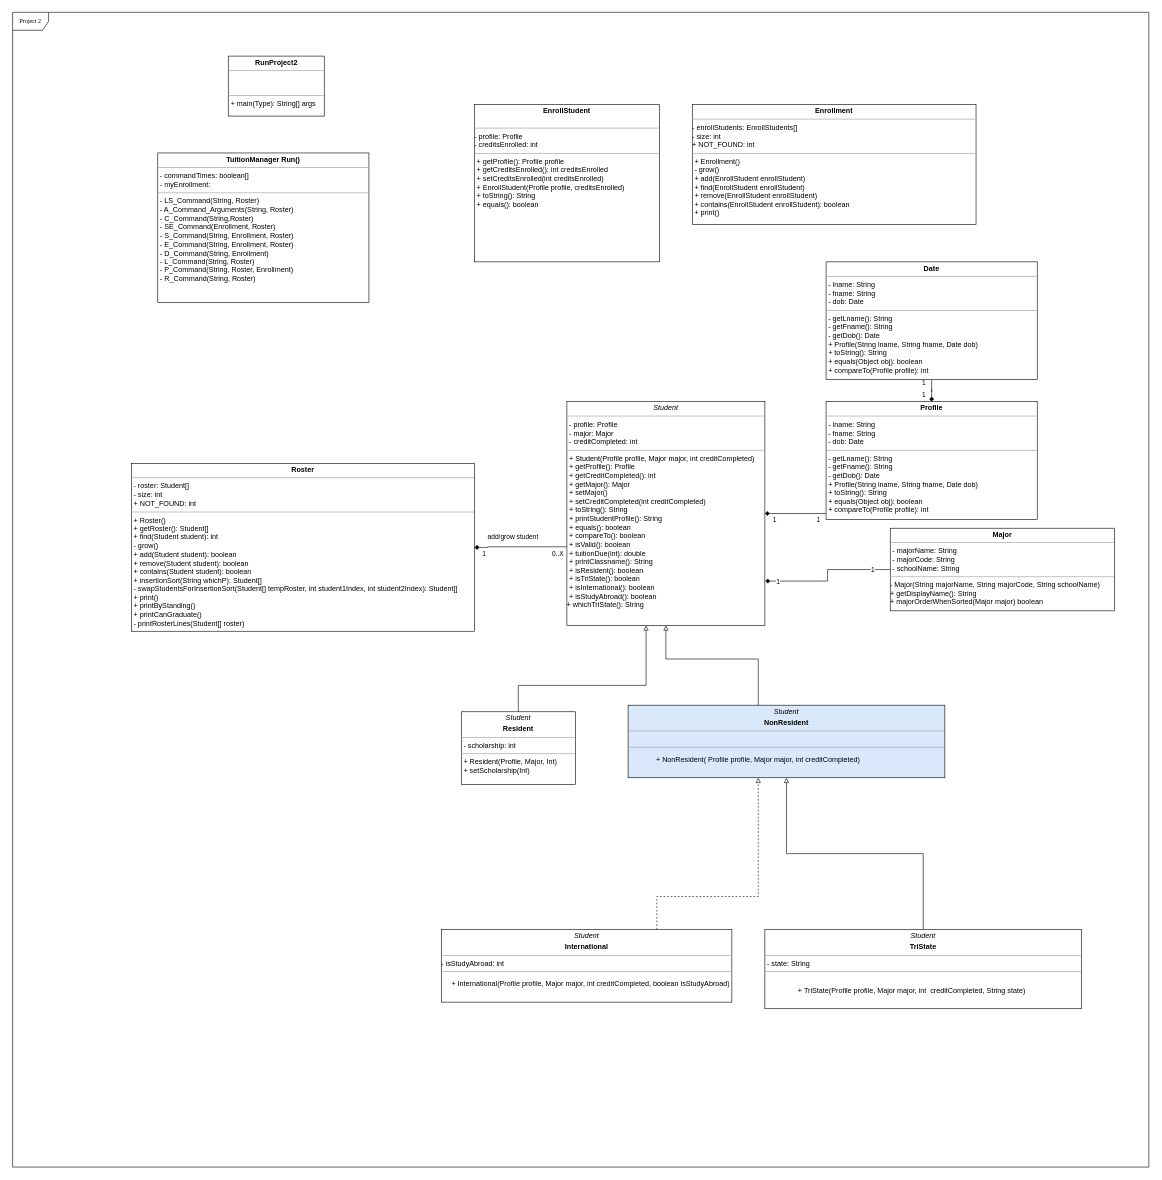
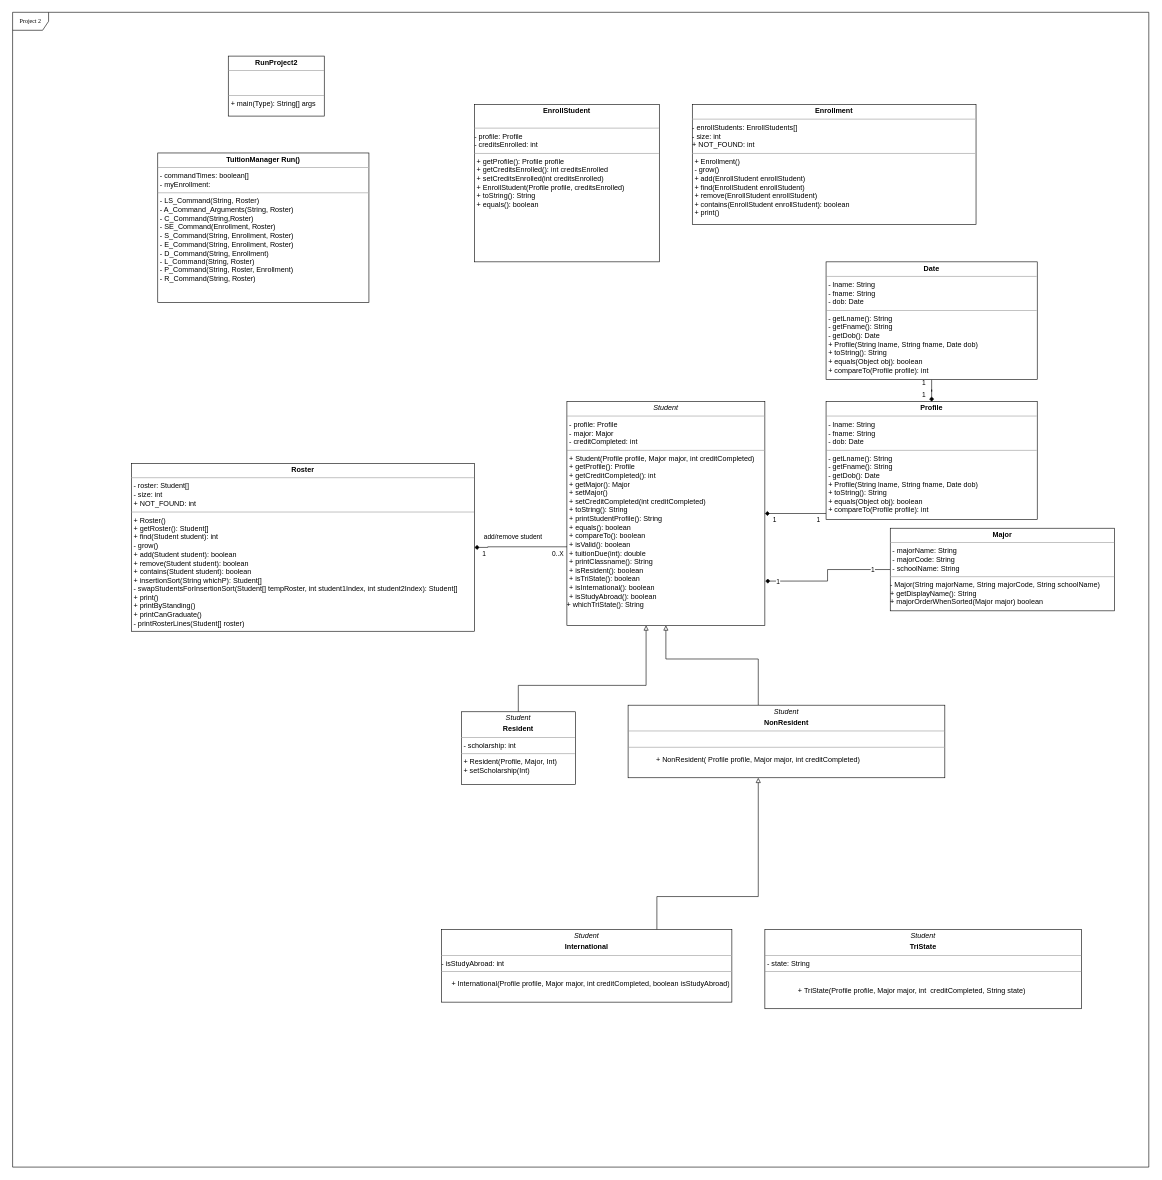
(513, 537) -> (513, 537)
(786, 742) -> (786, 742)
(857, 854) -> none
(748, 897) -> (748, 897)
